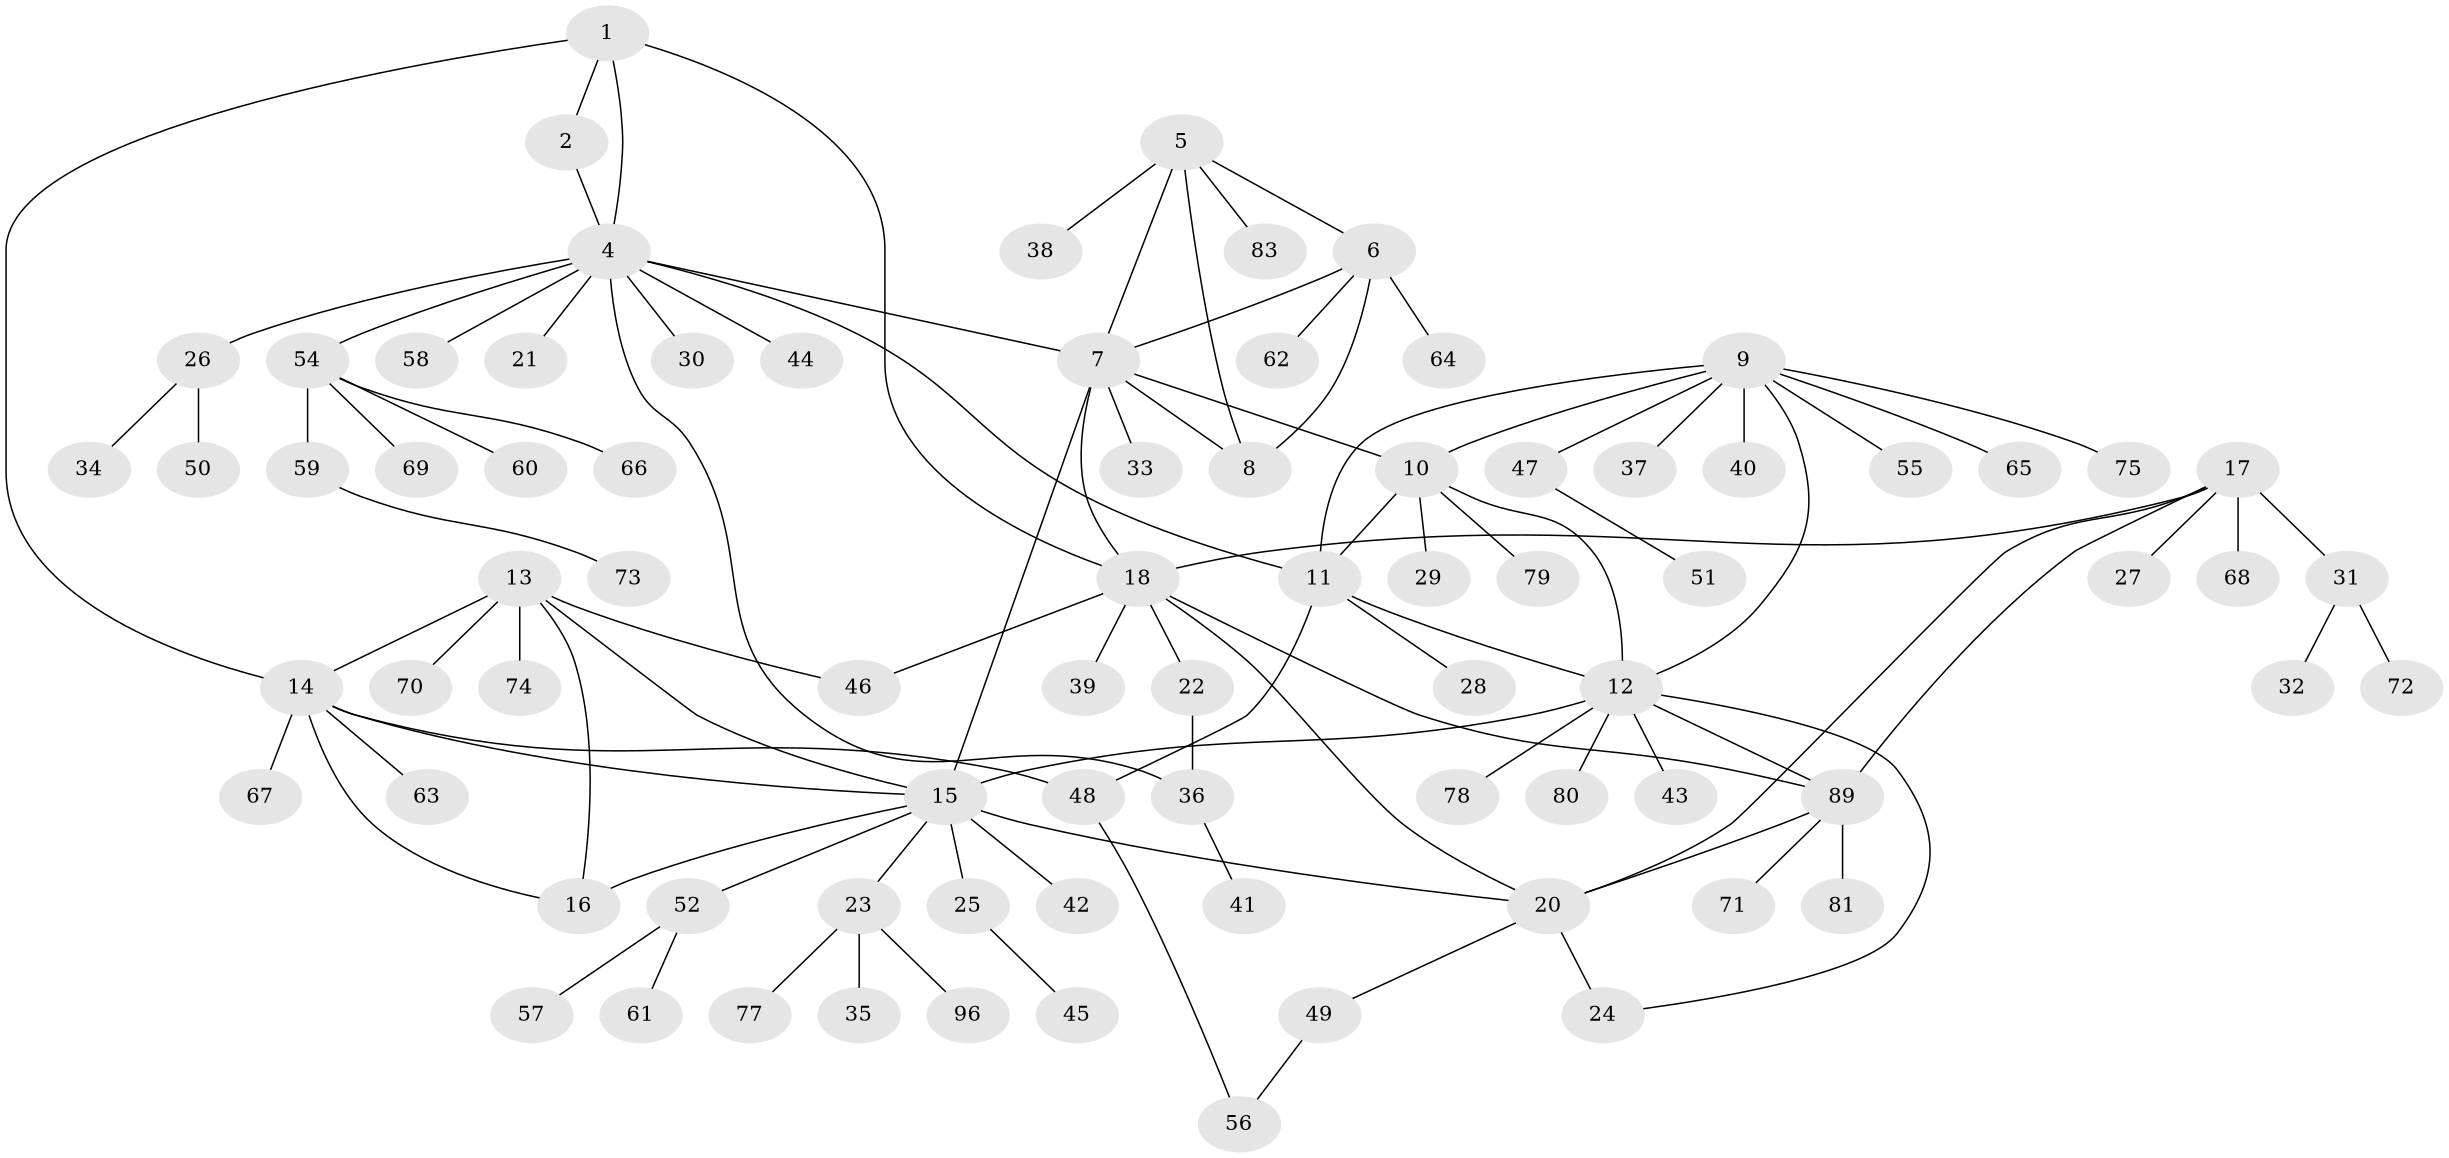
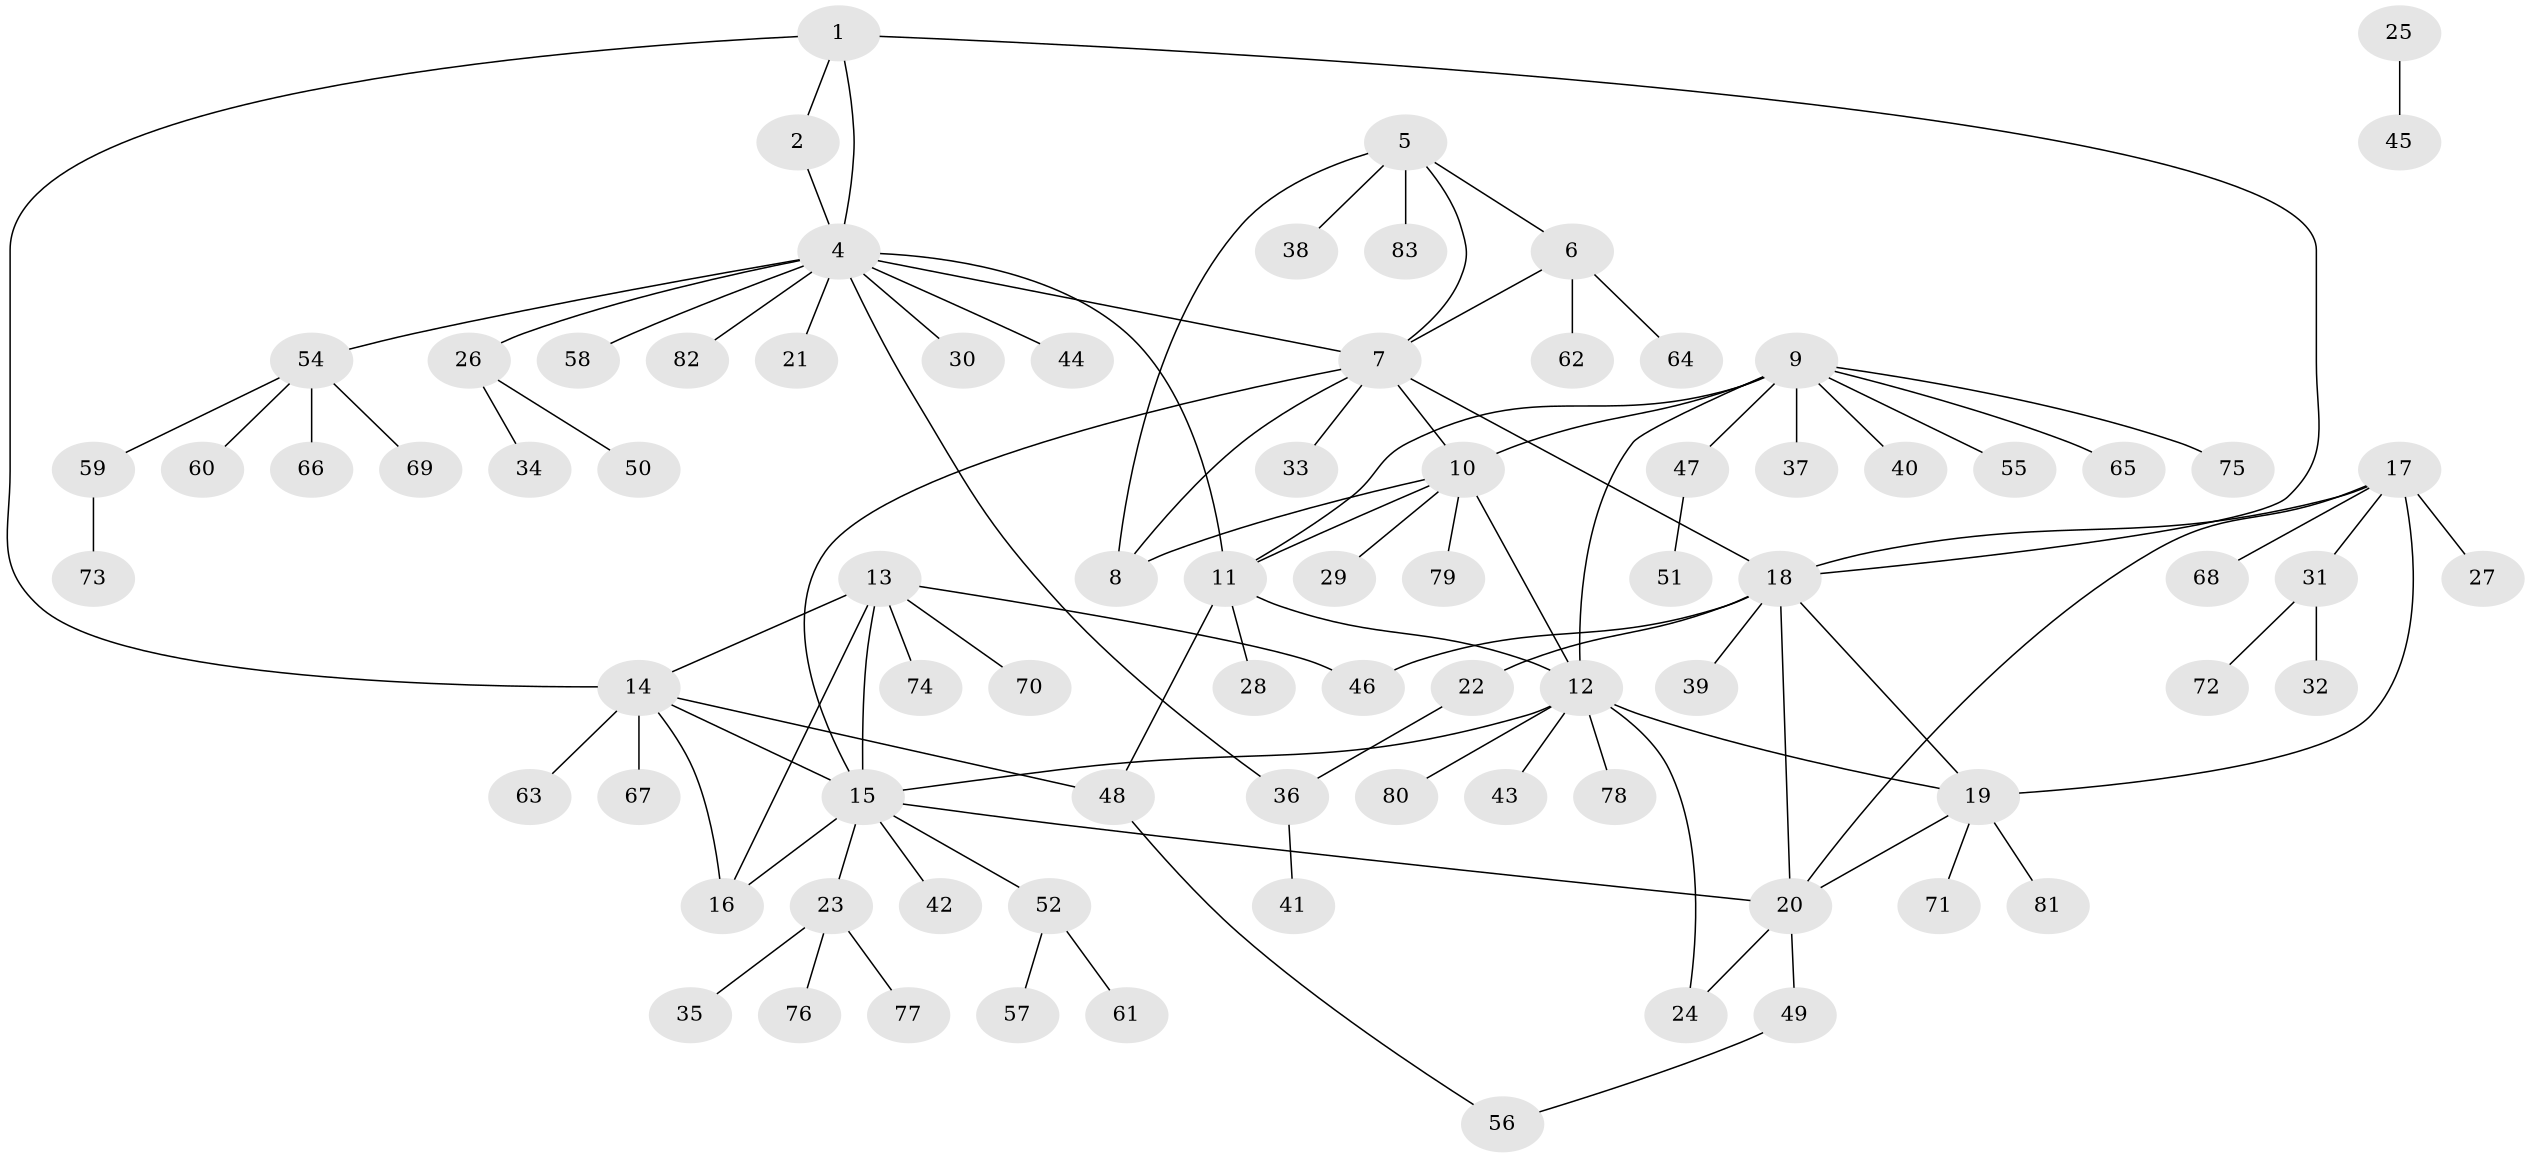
none -> (687, 361)
(1340, 373) -> (1285, 515)
(1843, 797) -> (1978, 797)
(957, 851) -> none
(968, 1015) -> (800, 1015)
